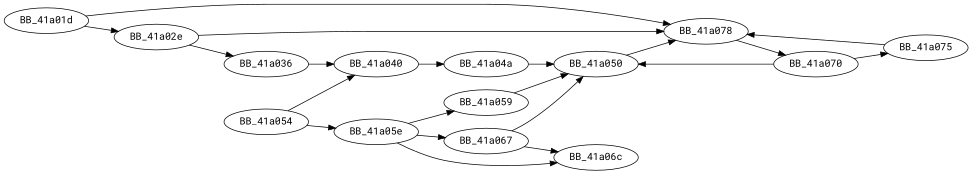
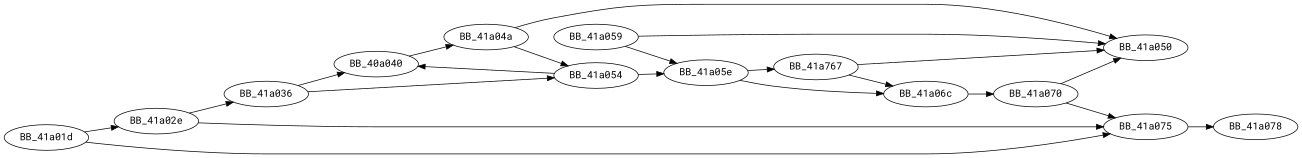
(375, 4) -> (595, 154)
(427, 31) -> (647, 127)
(758, 47) -> (977, 94)
(648, 49) -> none
none -> (538, 55)
(376, 64) -> (376, 64)
none -> (428, 85)
(428, 118) -> (648, 54)
(486, 141) -> (816, 67)
